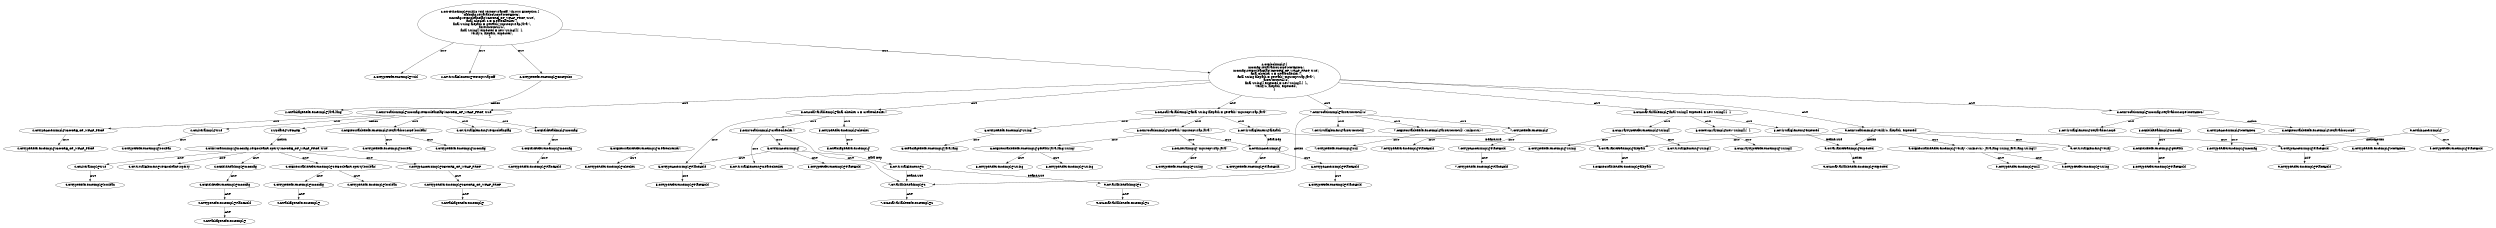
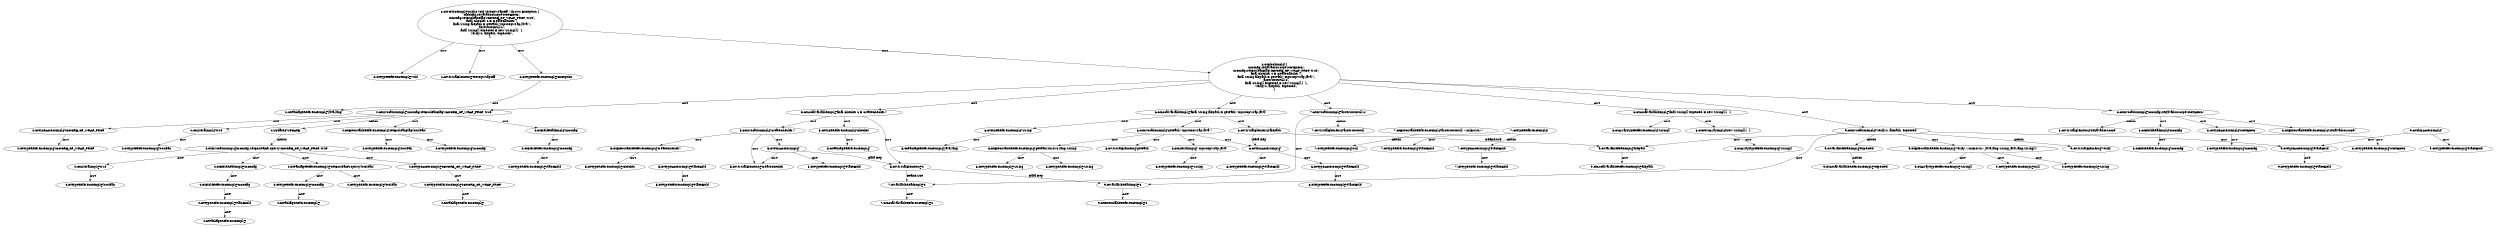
(495, 104) -> (495, 104)
(1387, 121) -> none
(1438, 121) -> none
none -> (2160, 121)
(1341, 122) -> (1341, 122)
(2131, 122) -> (2131, 122)
none -> (2195, 122)
(2252, 122) -> (2252, 122)
(738, 124) -> (885, 136)
(384, 131) -> (384, 131)
(484, 131) -> none
(1797, 131) -> none
(1267, 140) -> (1252, 139)
(1396, 140) -> (1396, 140)
(1511, 140) -> (1511, 140)
(2019, 140) -> (2019, 140)
(2371, 140) -> (2371, 140)
(2380, 140) -> (2380, 140)
(1033, 149) -> (1033, 149)
none -> (1127, 149)
(1299, 149) -> (1299, 149)
(1552, 149) -> none
(1689, 149) -> none
(2158, 149) -> (2158, 149)
(735, 158) -> (771, 157)
(840, 158) -> (700, 138)
(159, 167) -> none
(331, 167) -> (331, 167)
(1622, 167) -> (1622, 167)
none -> (1943, 167)
(2159, 167) -> none
(1036, 176) -> (1036, 176)
none -> (1502, 176)
(1123, 203) -> (1123, 203)
